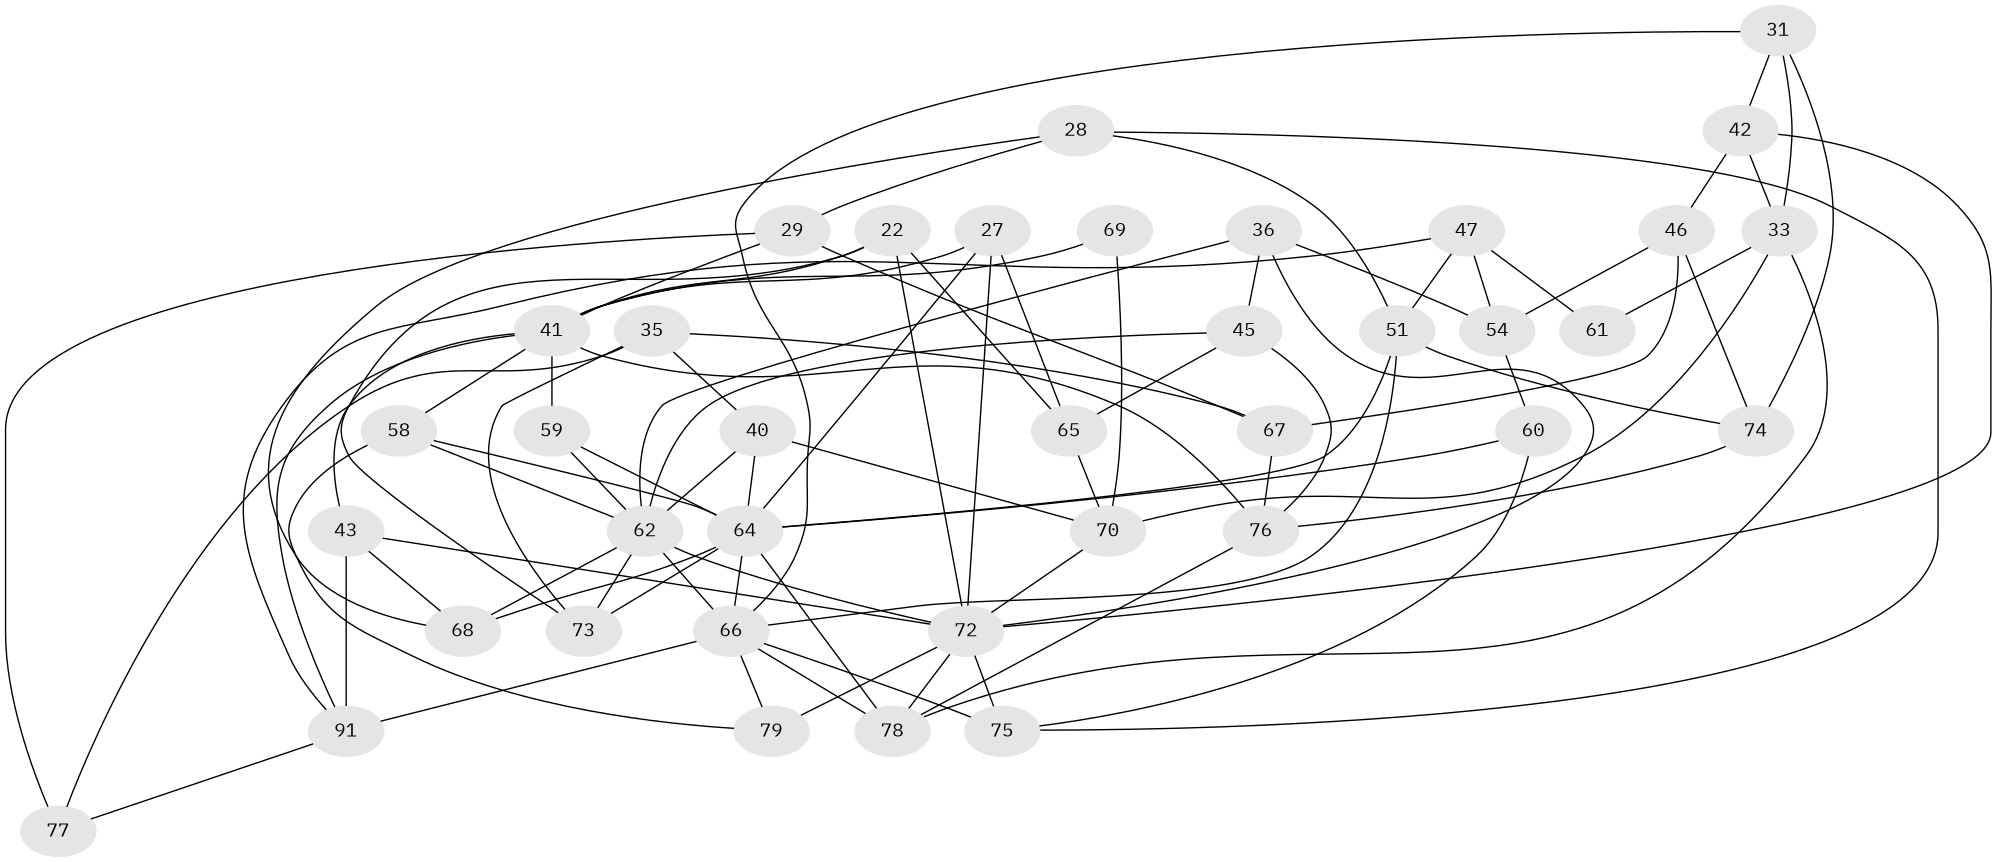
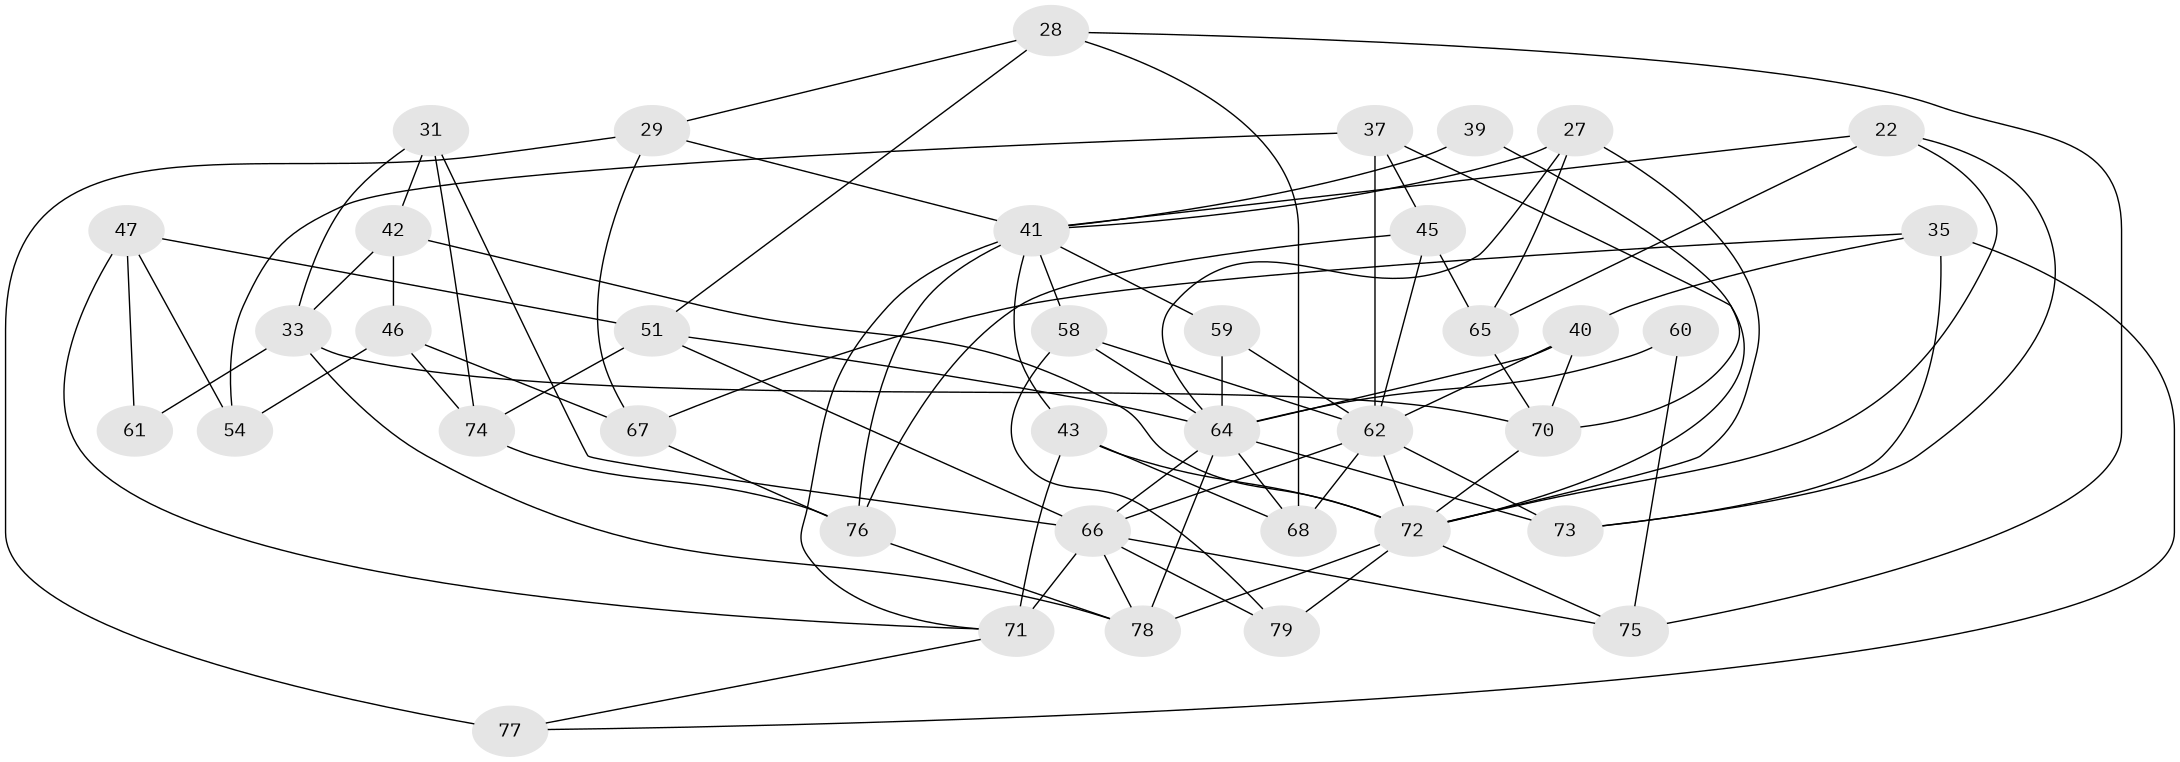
(1115, 231) -> (1475, 131)
(1264, 231) -> (1375, 131)
(1515, 381) -> none
(346, 731) -> (1016, 631)
